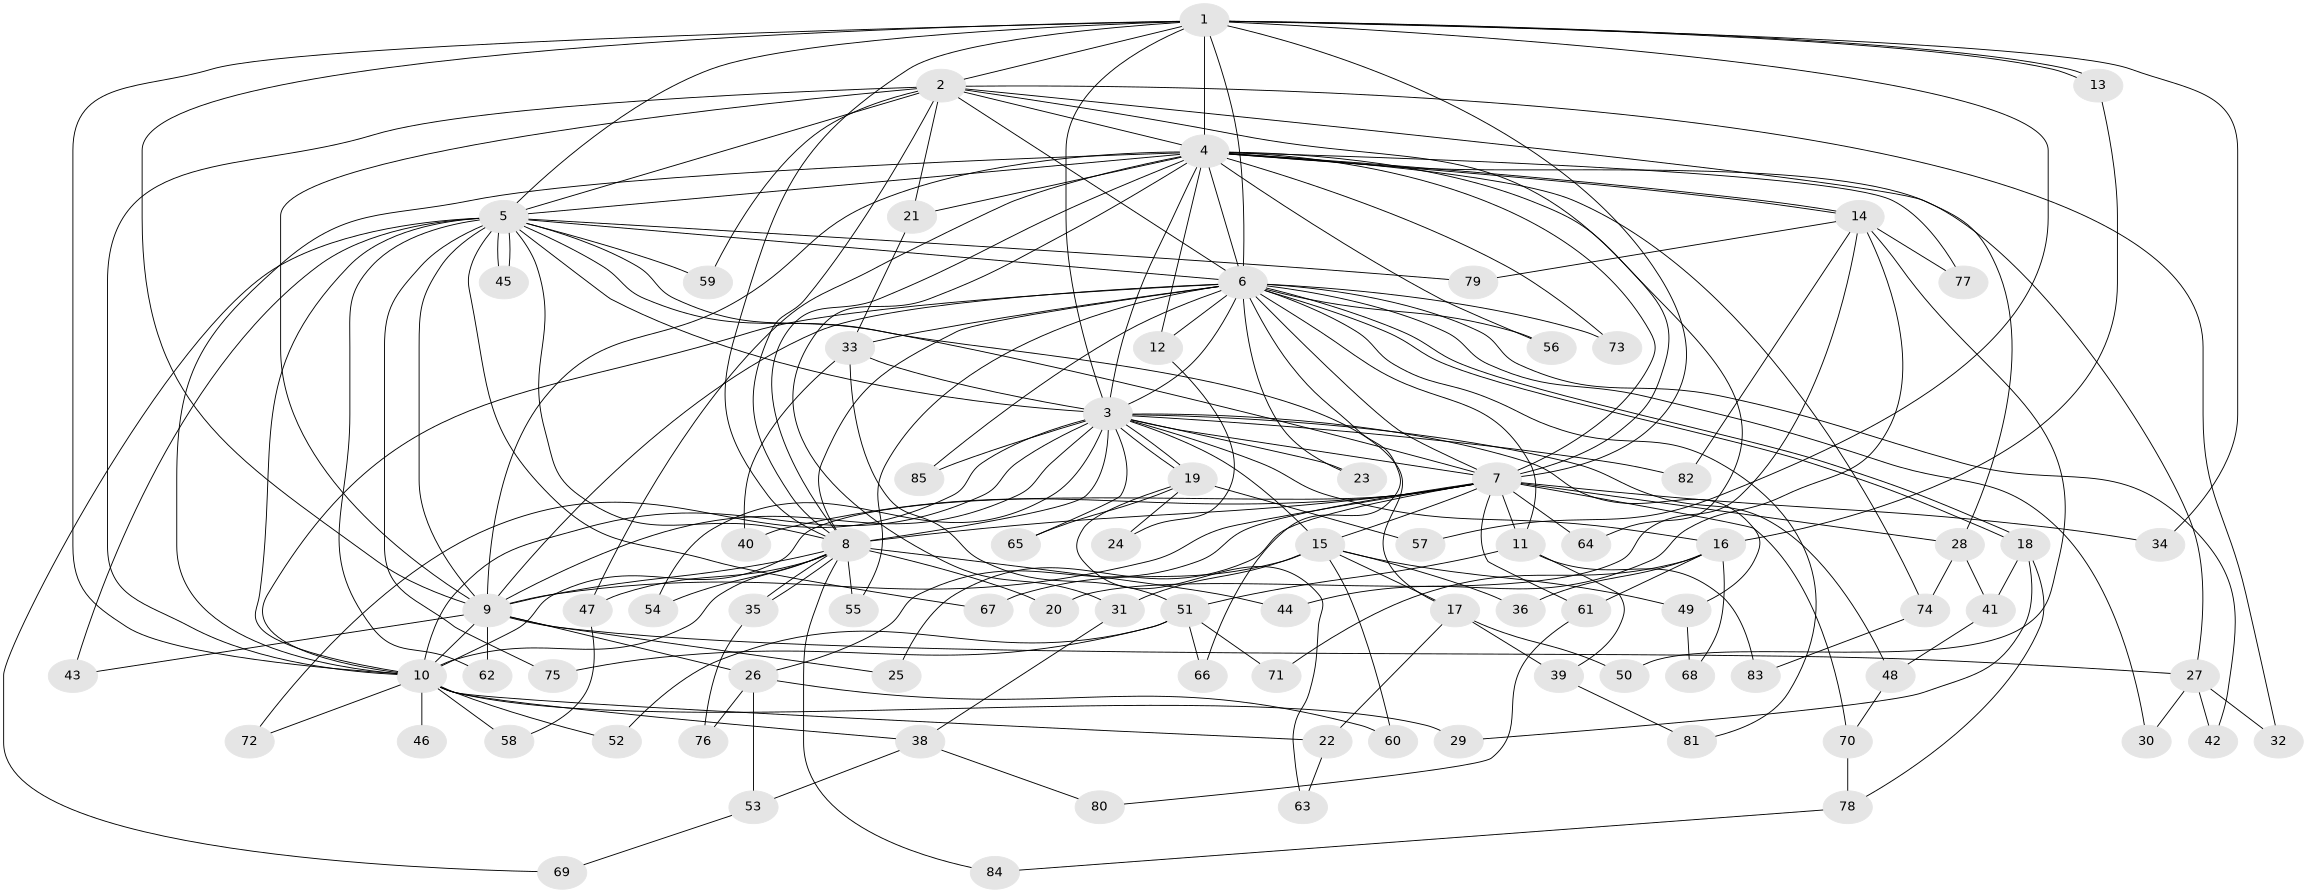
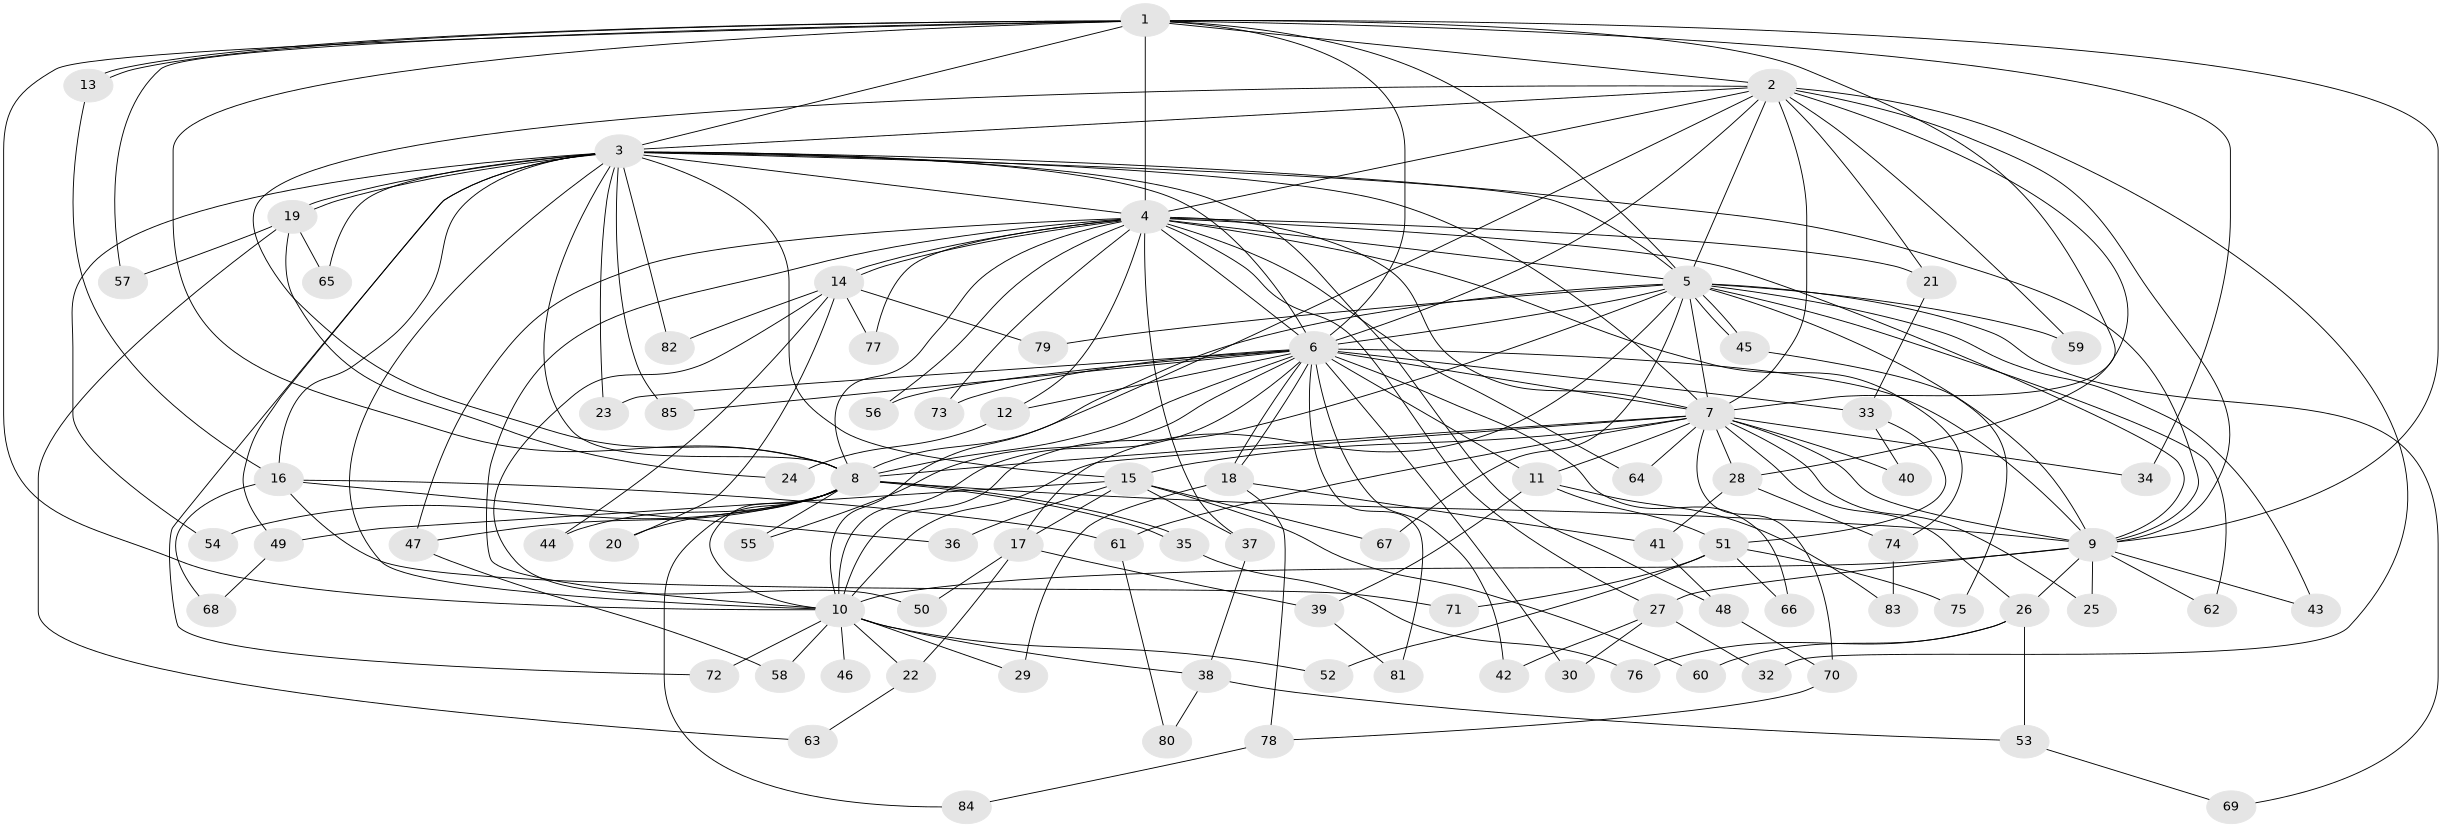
(976, 388) -> (1196, 118)
(384, 450) -> (1998, 436)
(1120, 610) -> (1250, 545)
